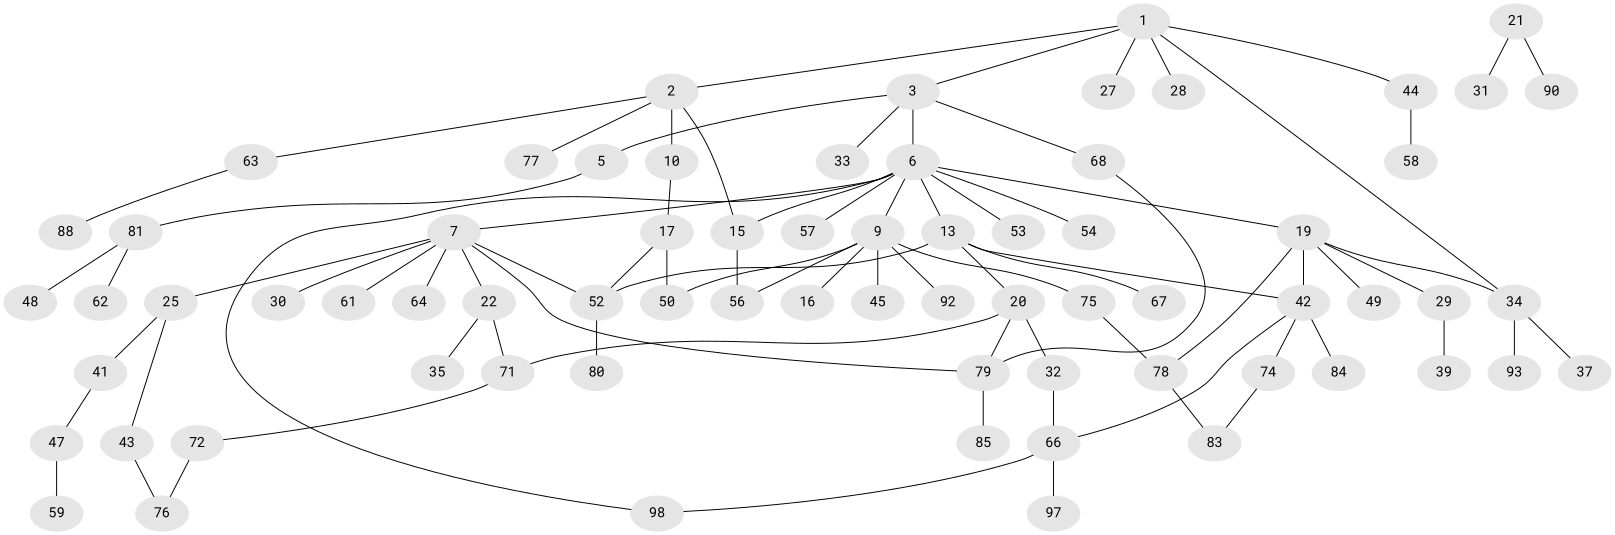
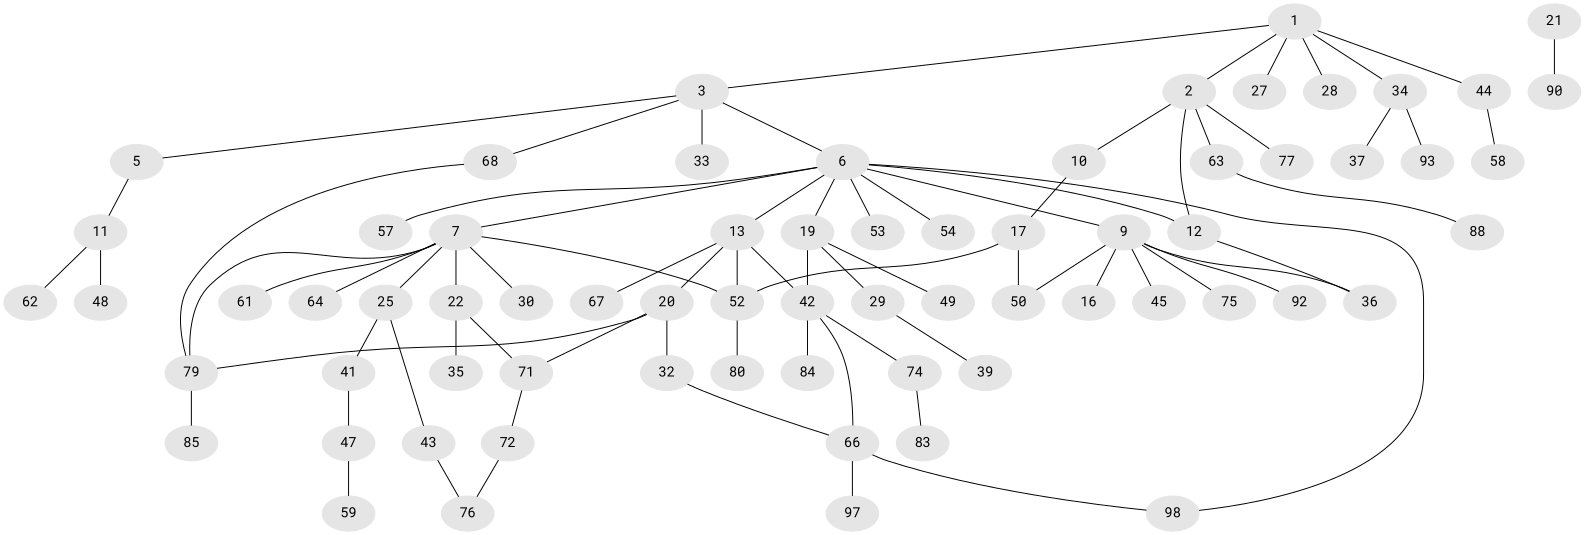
(1481, 92) -> none
(136, 232) -> (101, 232)
(737, 232) -> (1194, 232)
(1410, 267) -> none
(737, 303) -> (1370, 303)
(1161, 373) -> none
